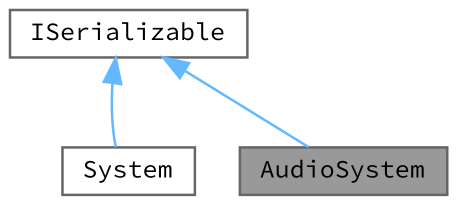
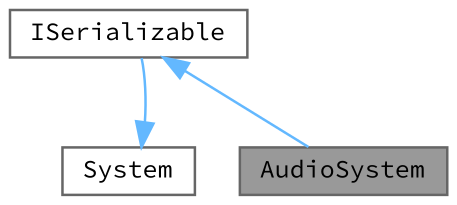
(112, 115) -> (145, 90)
